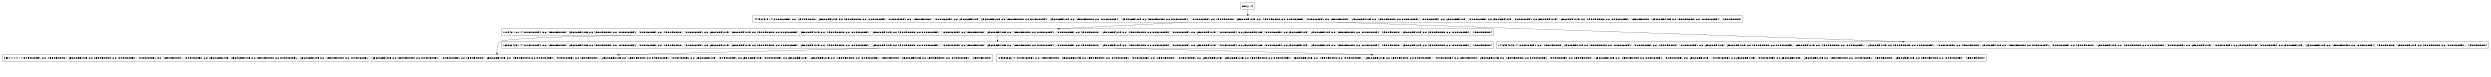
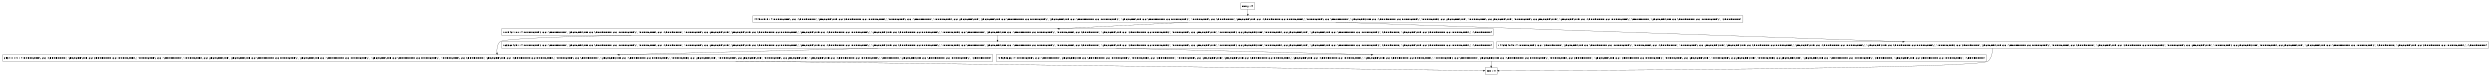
none -> (1491, 71)
